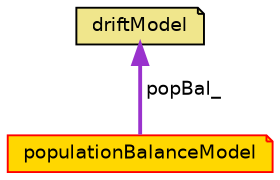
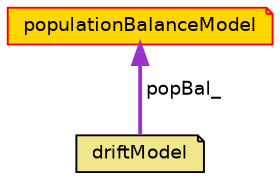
(140, 100) -> (140, 100)
